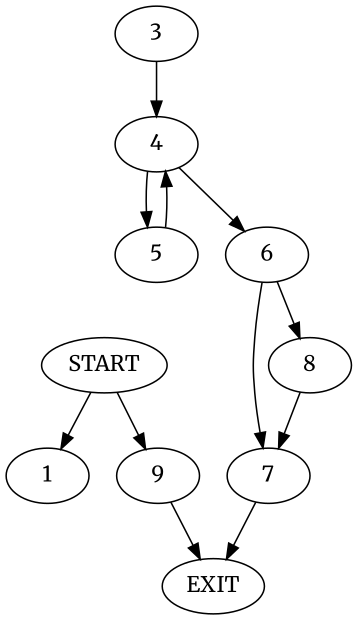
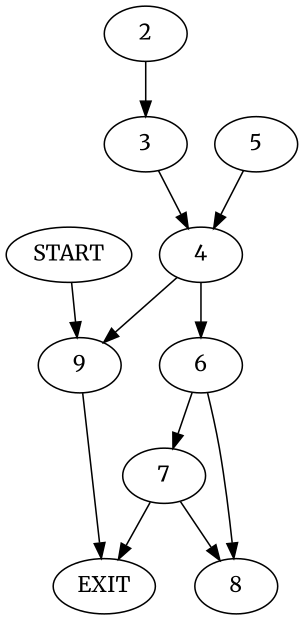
none -> (146, 34)
(146, 192) -> (146, 305)
(292, 413) -> (196, 524)
(48, 476) -> none
